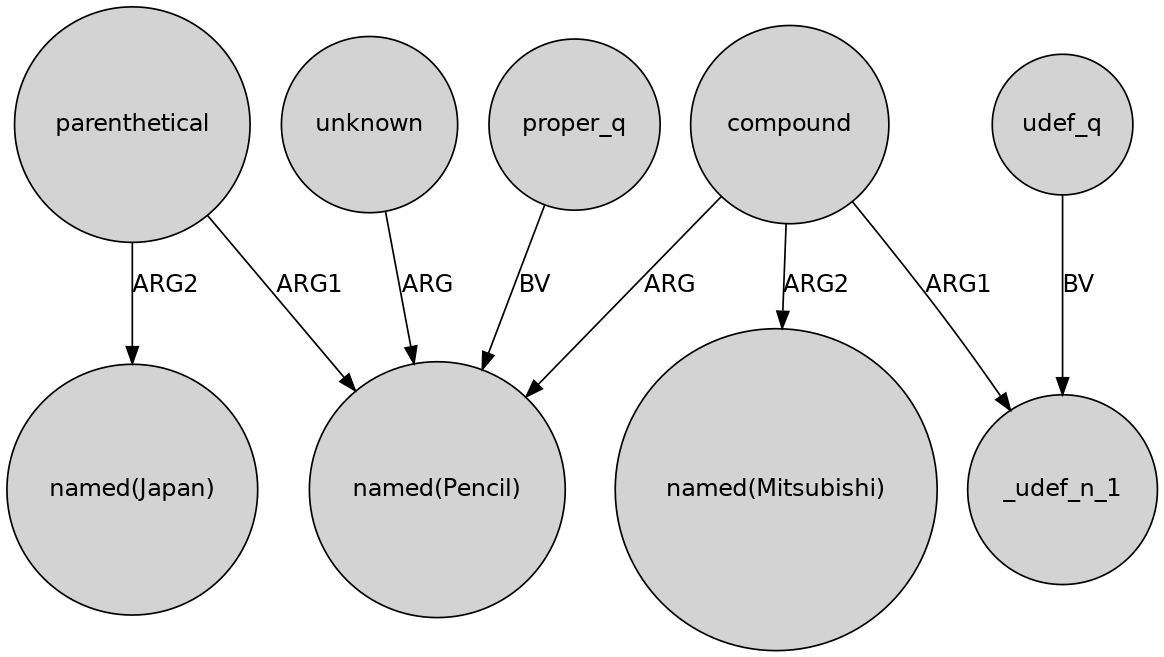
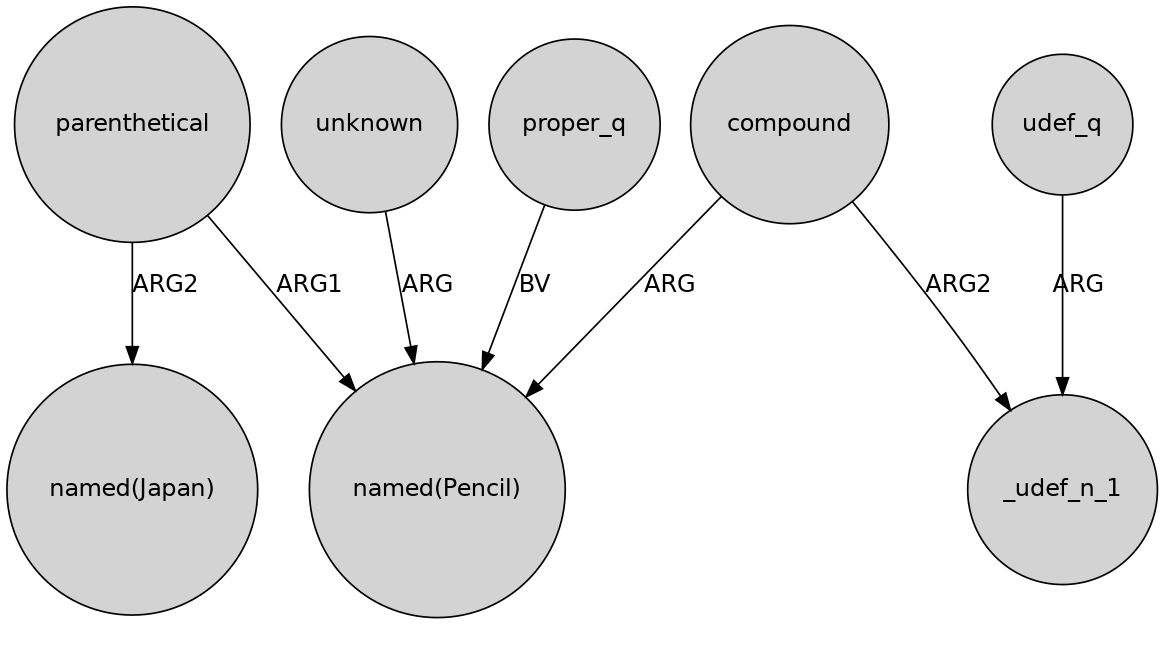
(959, 286) -> (959, 286)
(1079, 286) -> (1079, 286)
(776, 490) -> none
